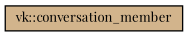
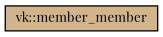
(94, 18) -> (81, 18)
